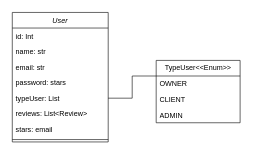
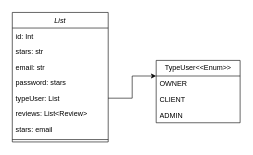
(60, 20) -> (60, 20)
(32, 52) -> (34, 52)
(152, 76) -> (150, 76)
